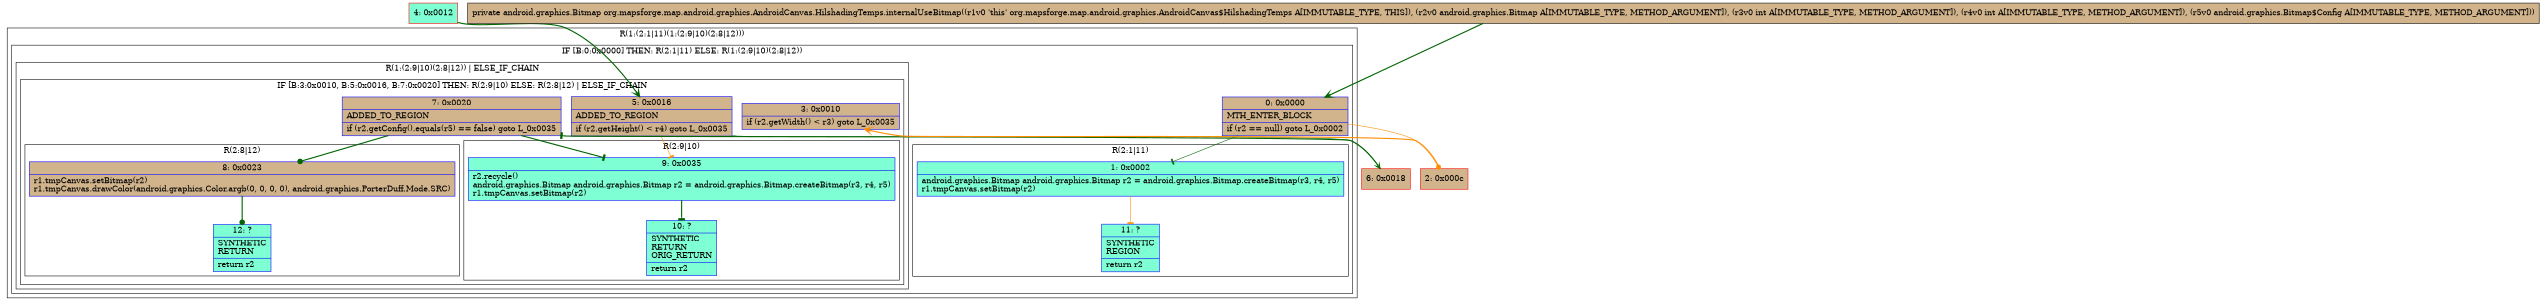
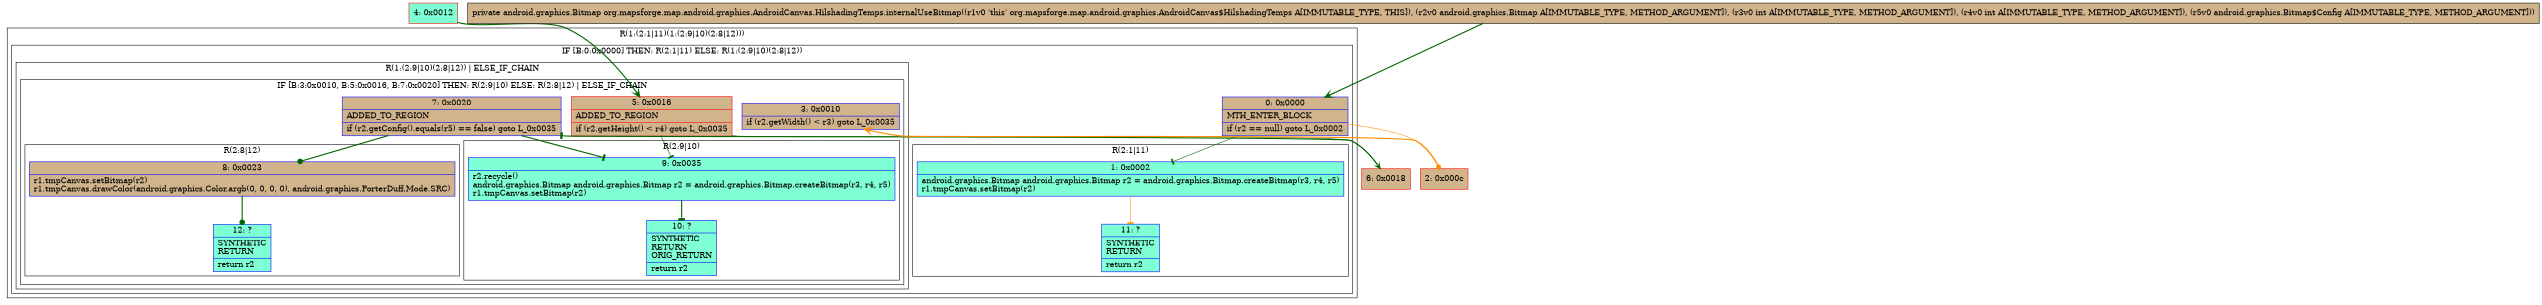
(652, 116) -> (652, 116)
(666, 146) -> (666, 146)
(1123, 252) -> (1124, 252)
